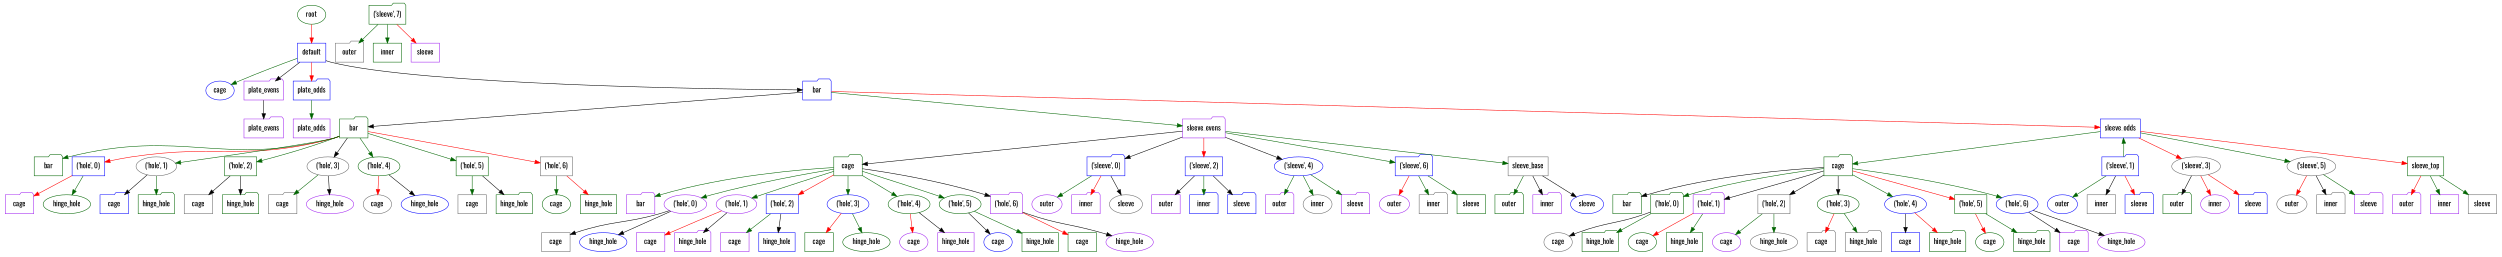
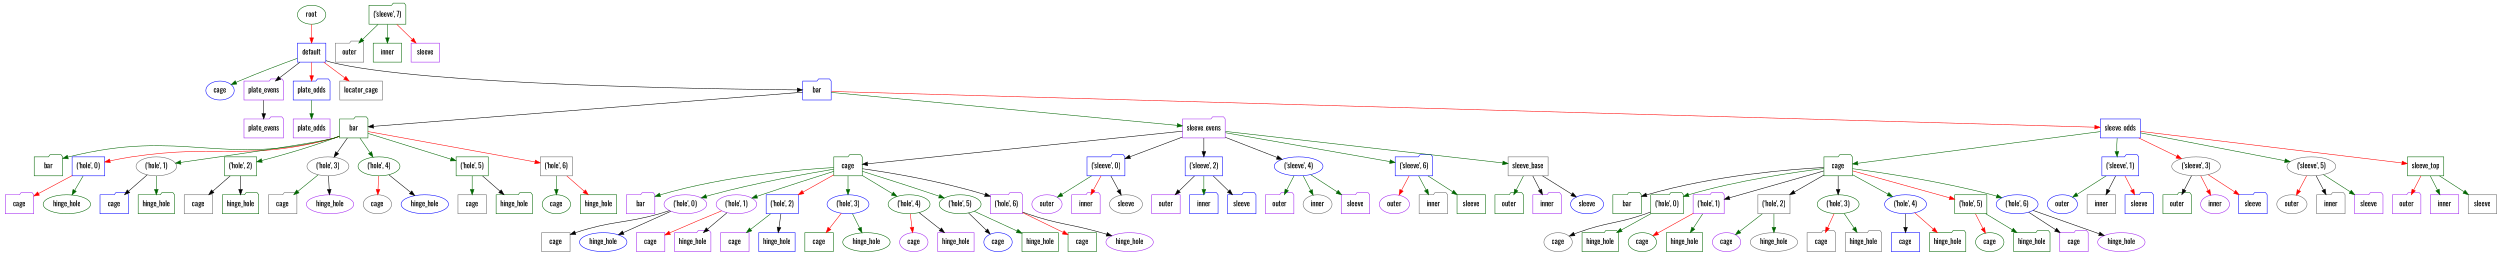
none -> (361, 91)
(1204, 145) -> (1204, 145)
(2124, 150) -> (2117, 145)
